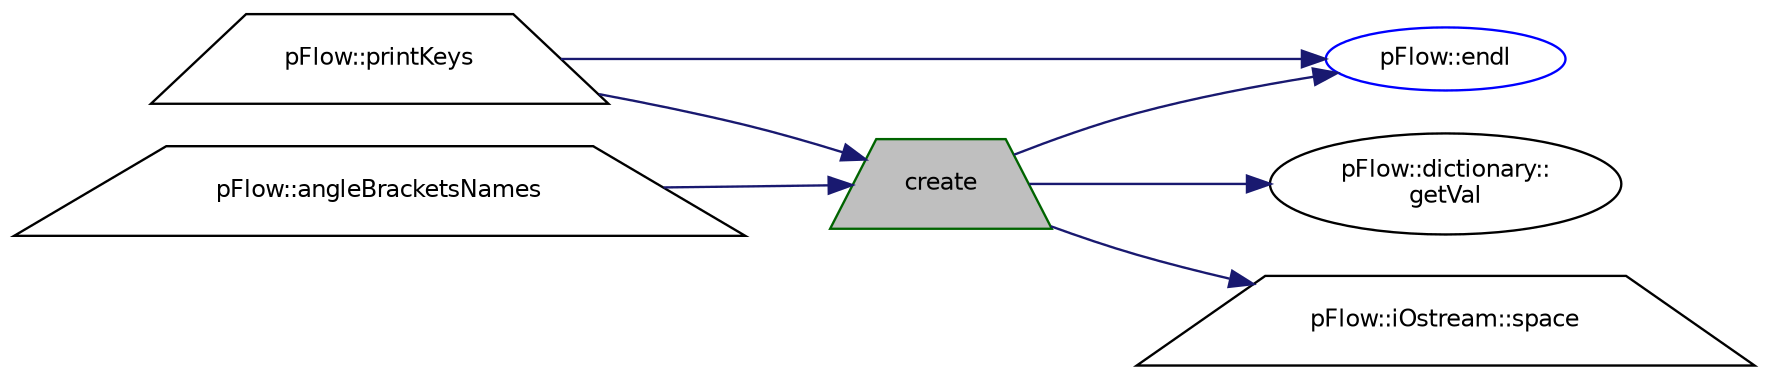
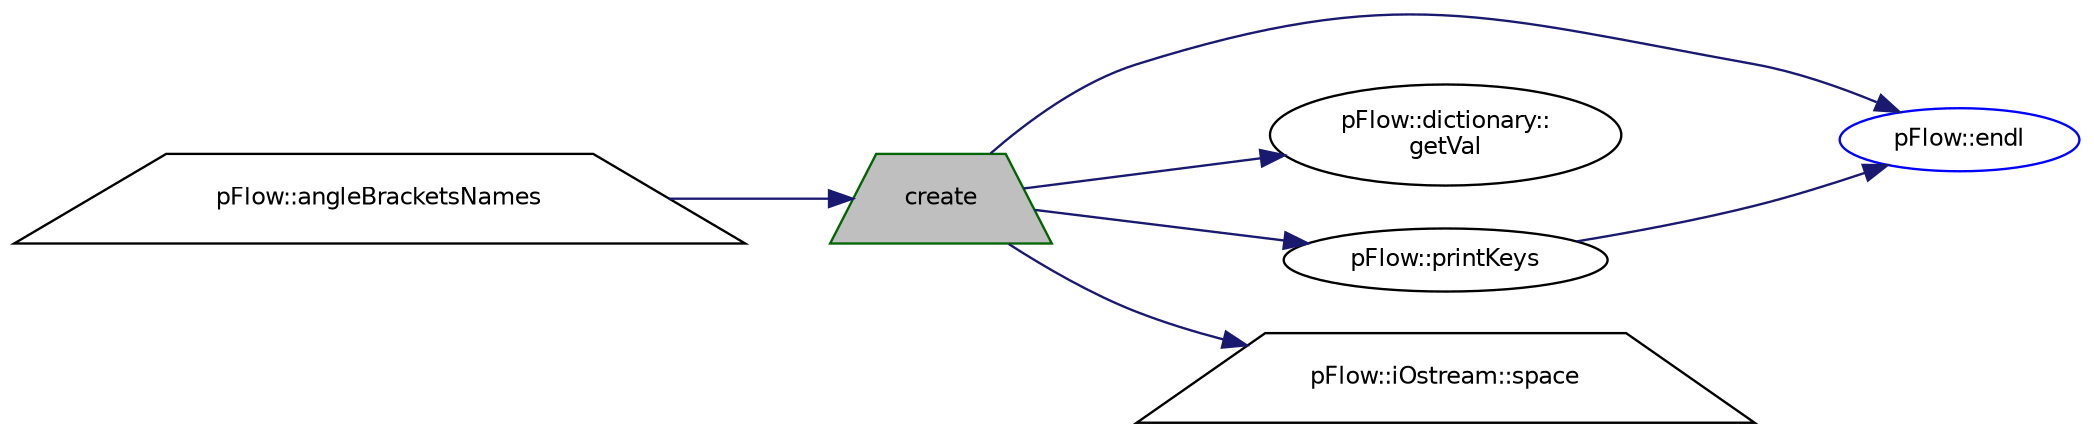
(380, 59) -> (1446, 260)
(722, 119) -> (1160, 225)
